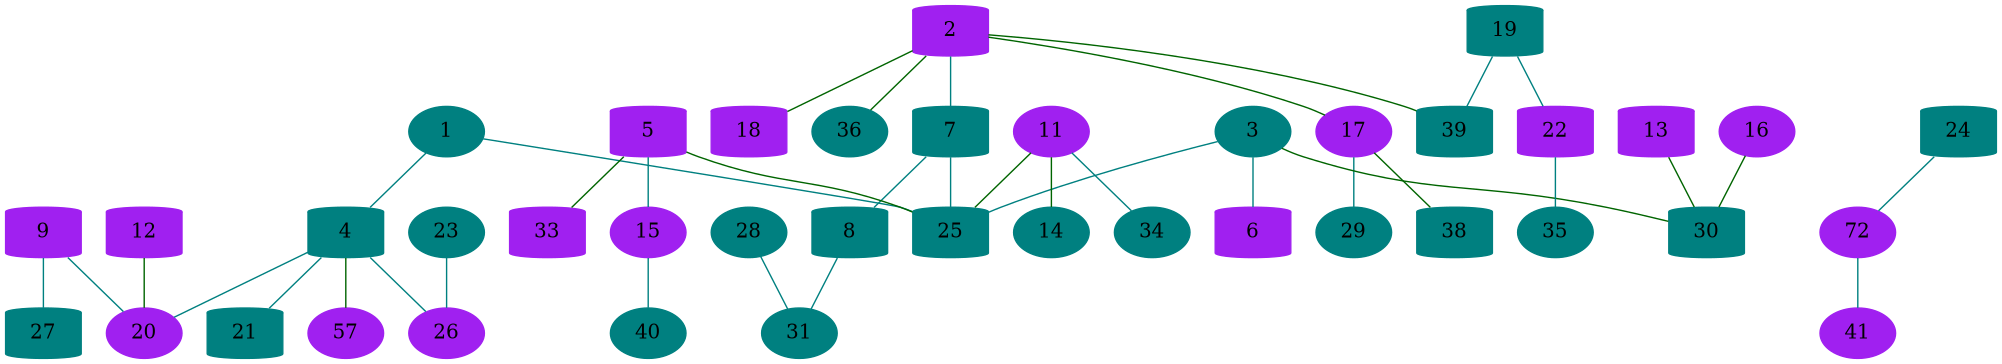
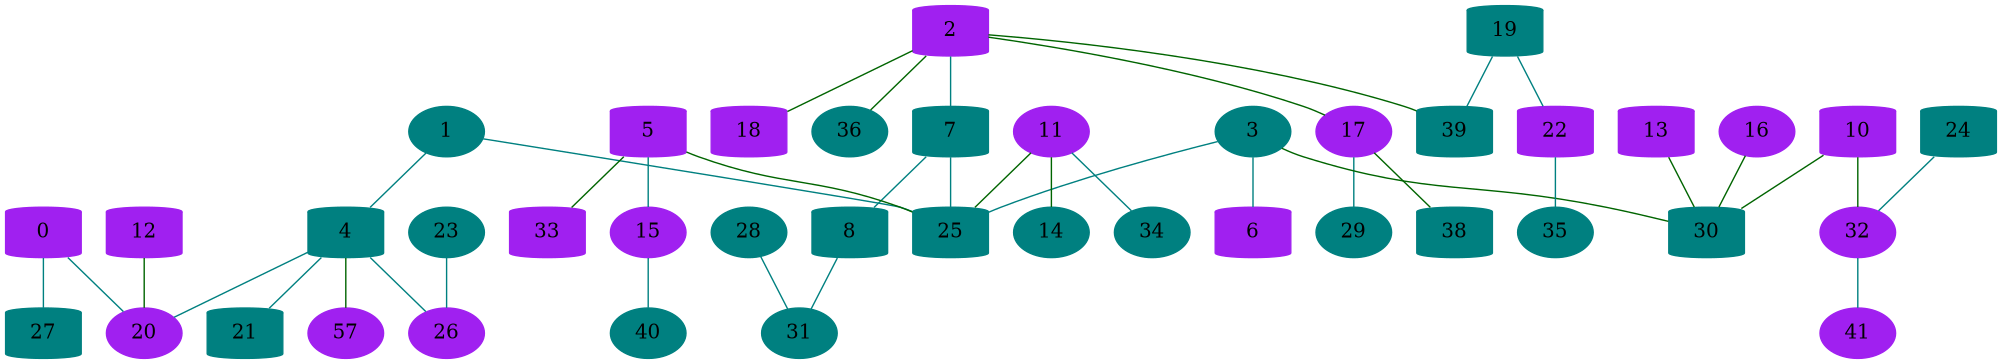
none -> (1858, 132)
(43, 232) -> (43, 232)
(1858, 232) -> (1858, 232)
